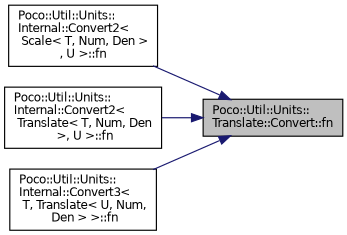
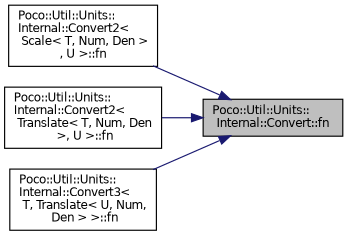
(273, 118) -> (273, 118)
